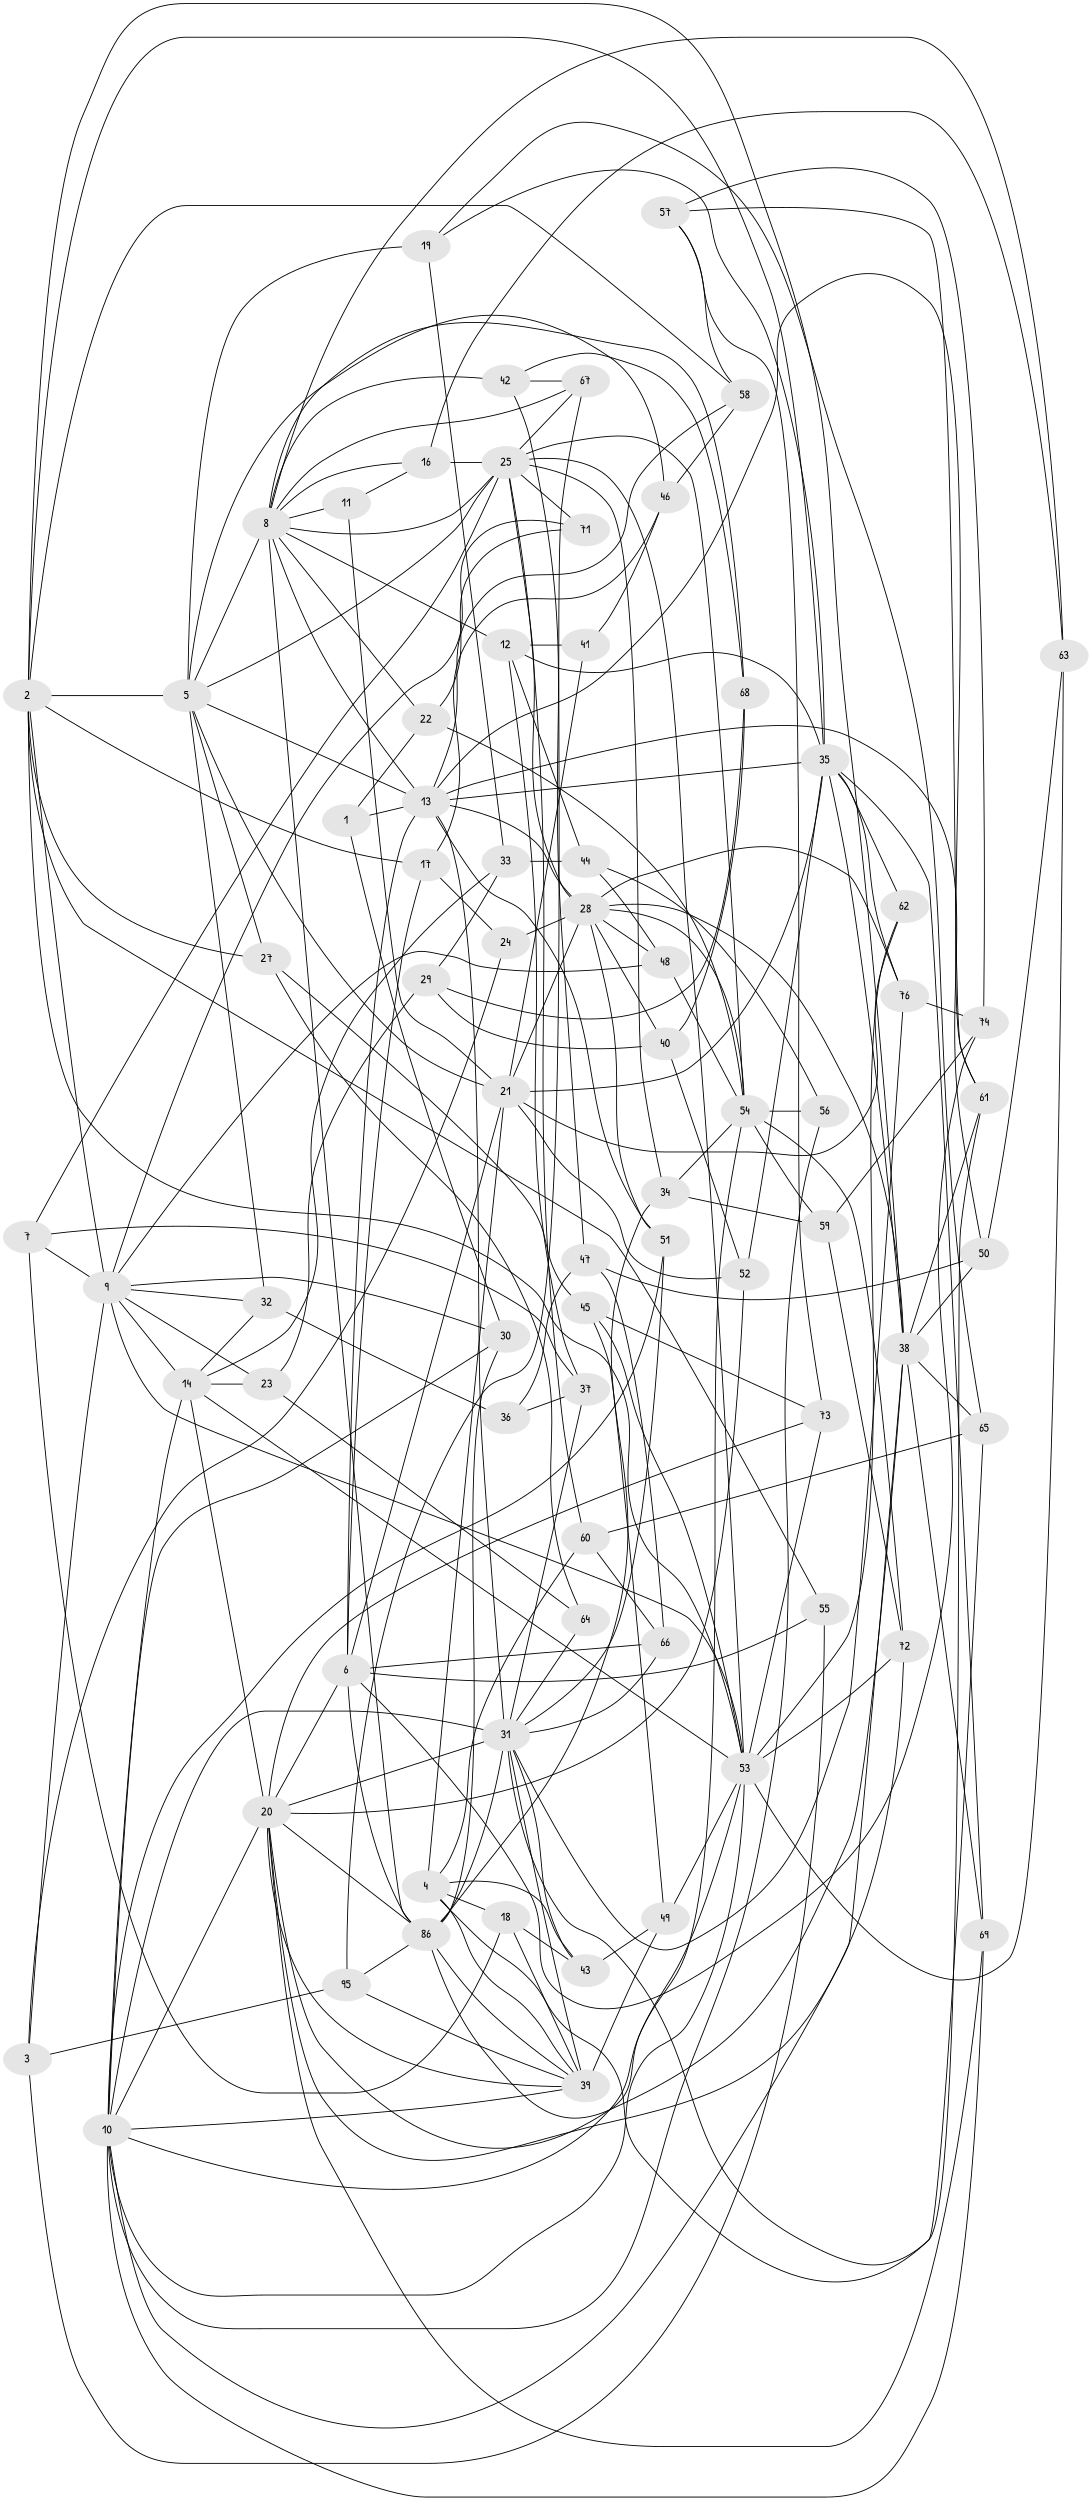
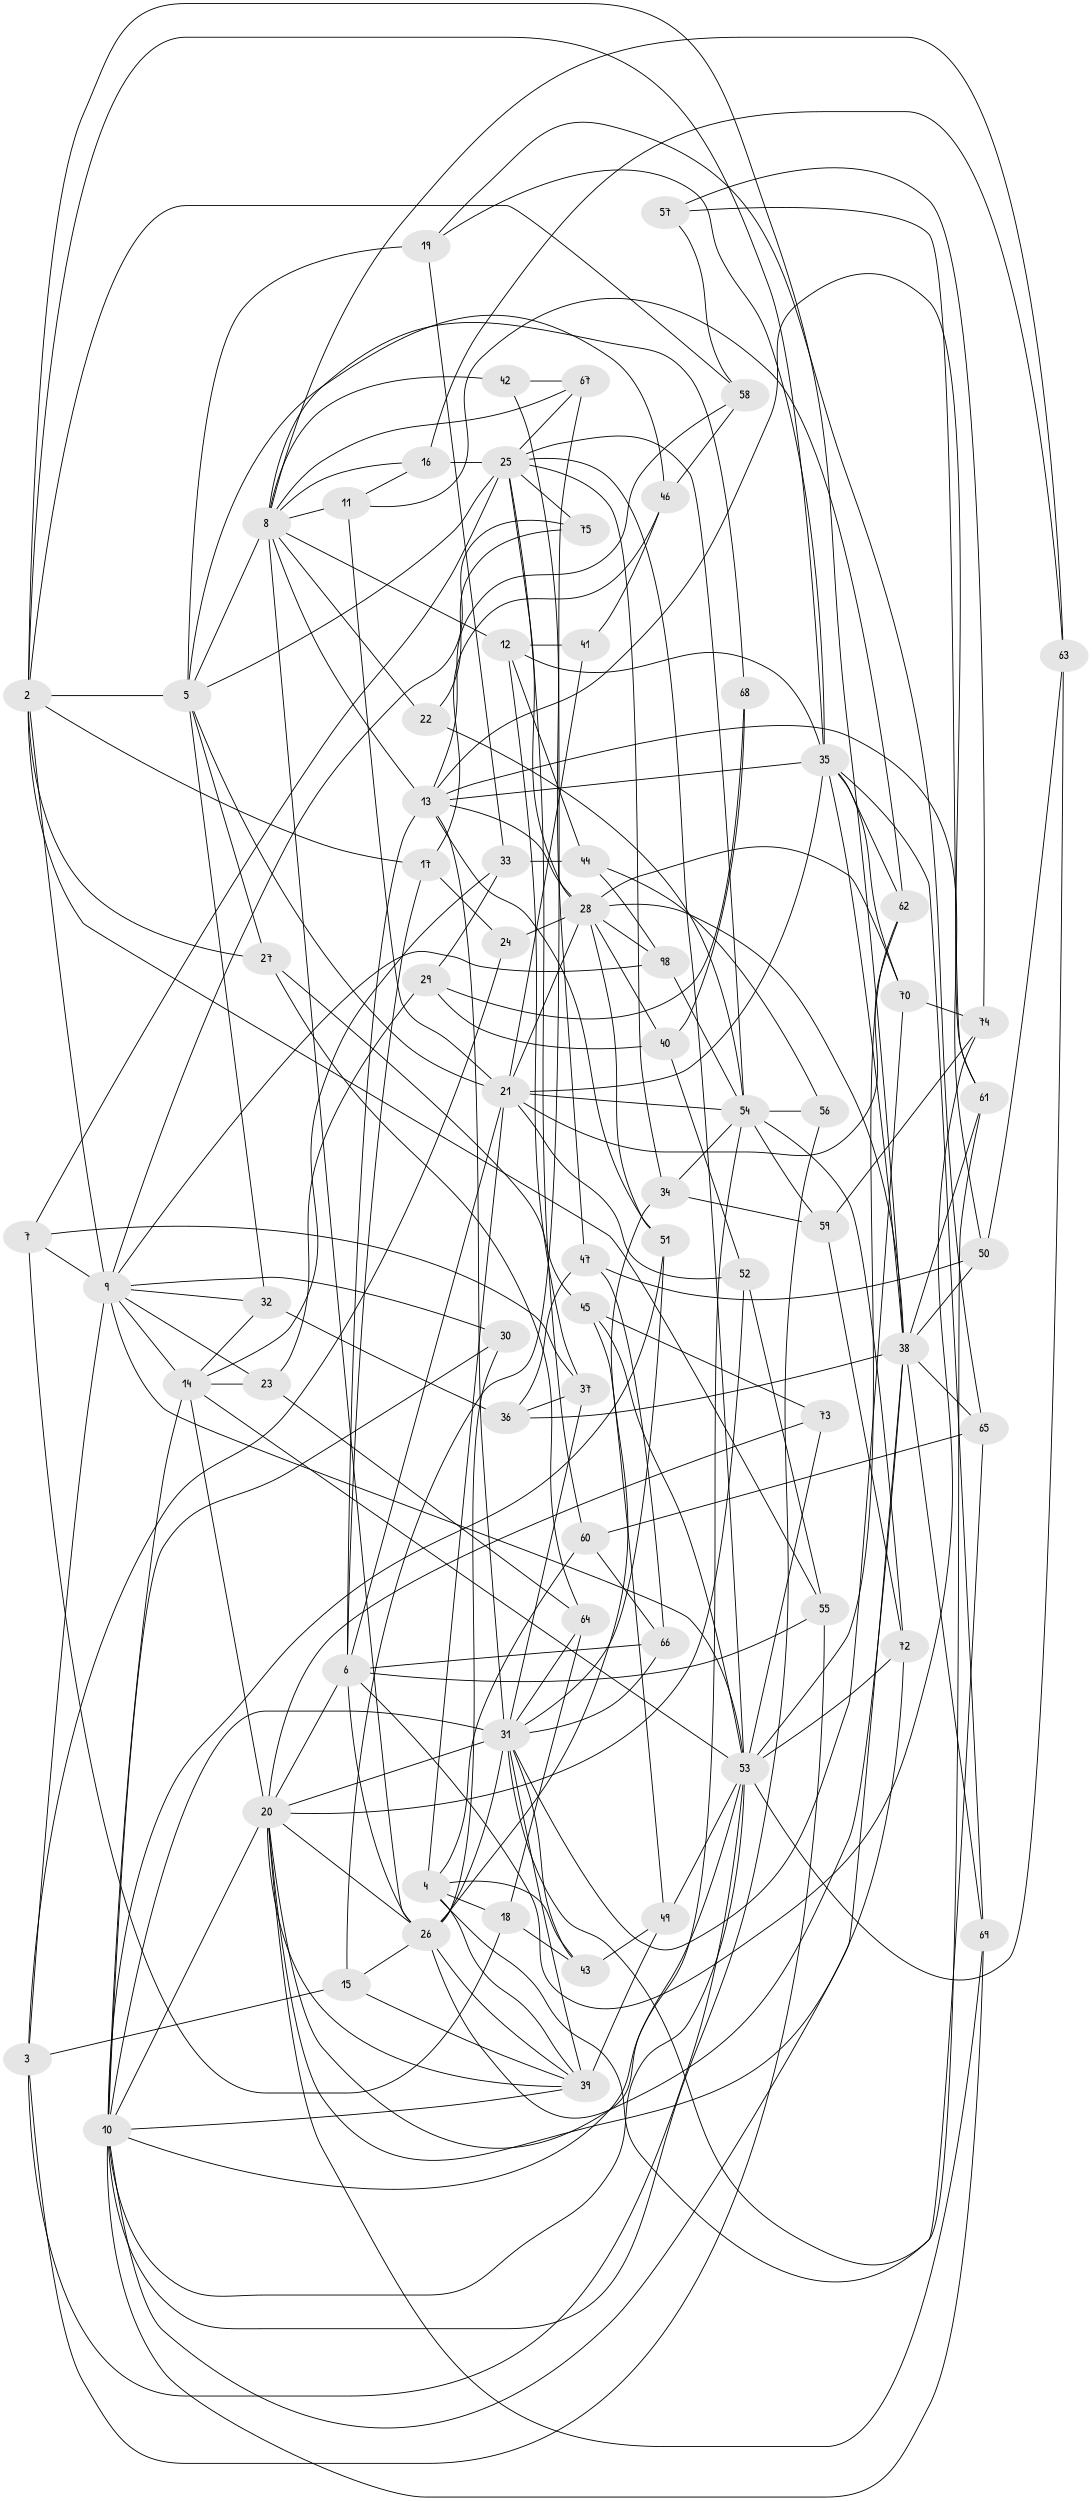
none -> (767, 369)
(702, 439) -> none
(586, 530) -> (586, 530)
(400, 531) -> none
(307, 749) -> none
(798, 796) -> none
(346, 821) -> none
(700, 951) -> (626, 1102)
(665, 962) -> (665, 962)
(905, 996) -> (905, 996)
(787, 1018) -> (780, 1419)
(290, 1212) -> (439, 2385)
none -> (699, 1398)
(426, 1934) -> (426, 1934)
(533, 1974) -> (546, 1769)
(346, 1985) -> (346, 1985)
